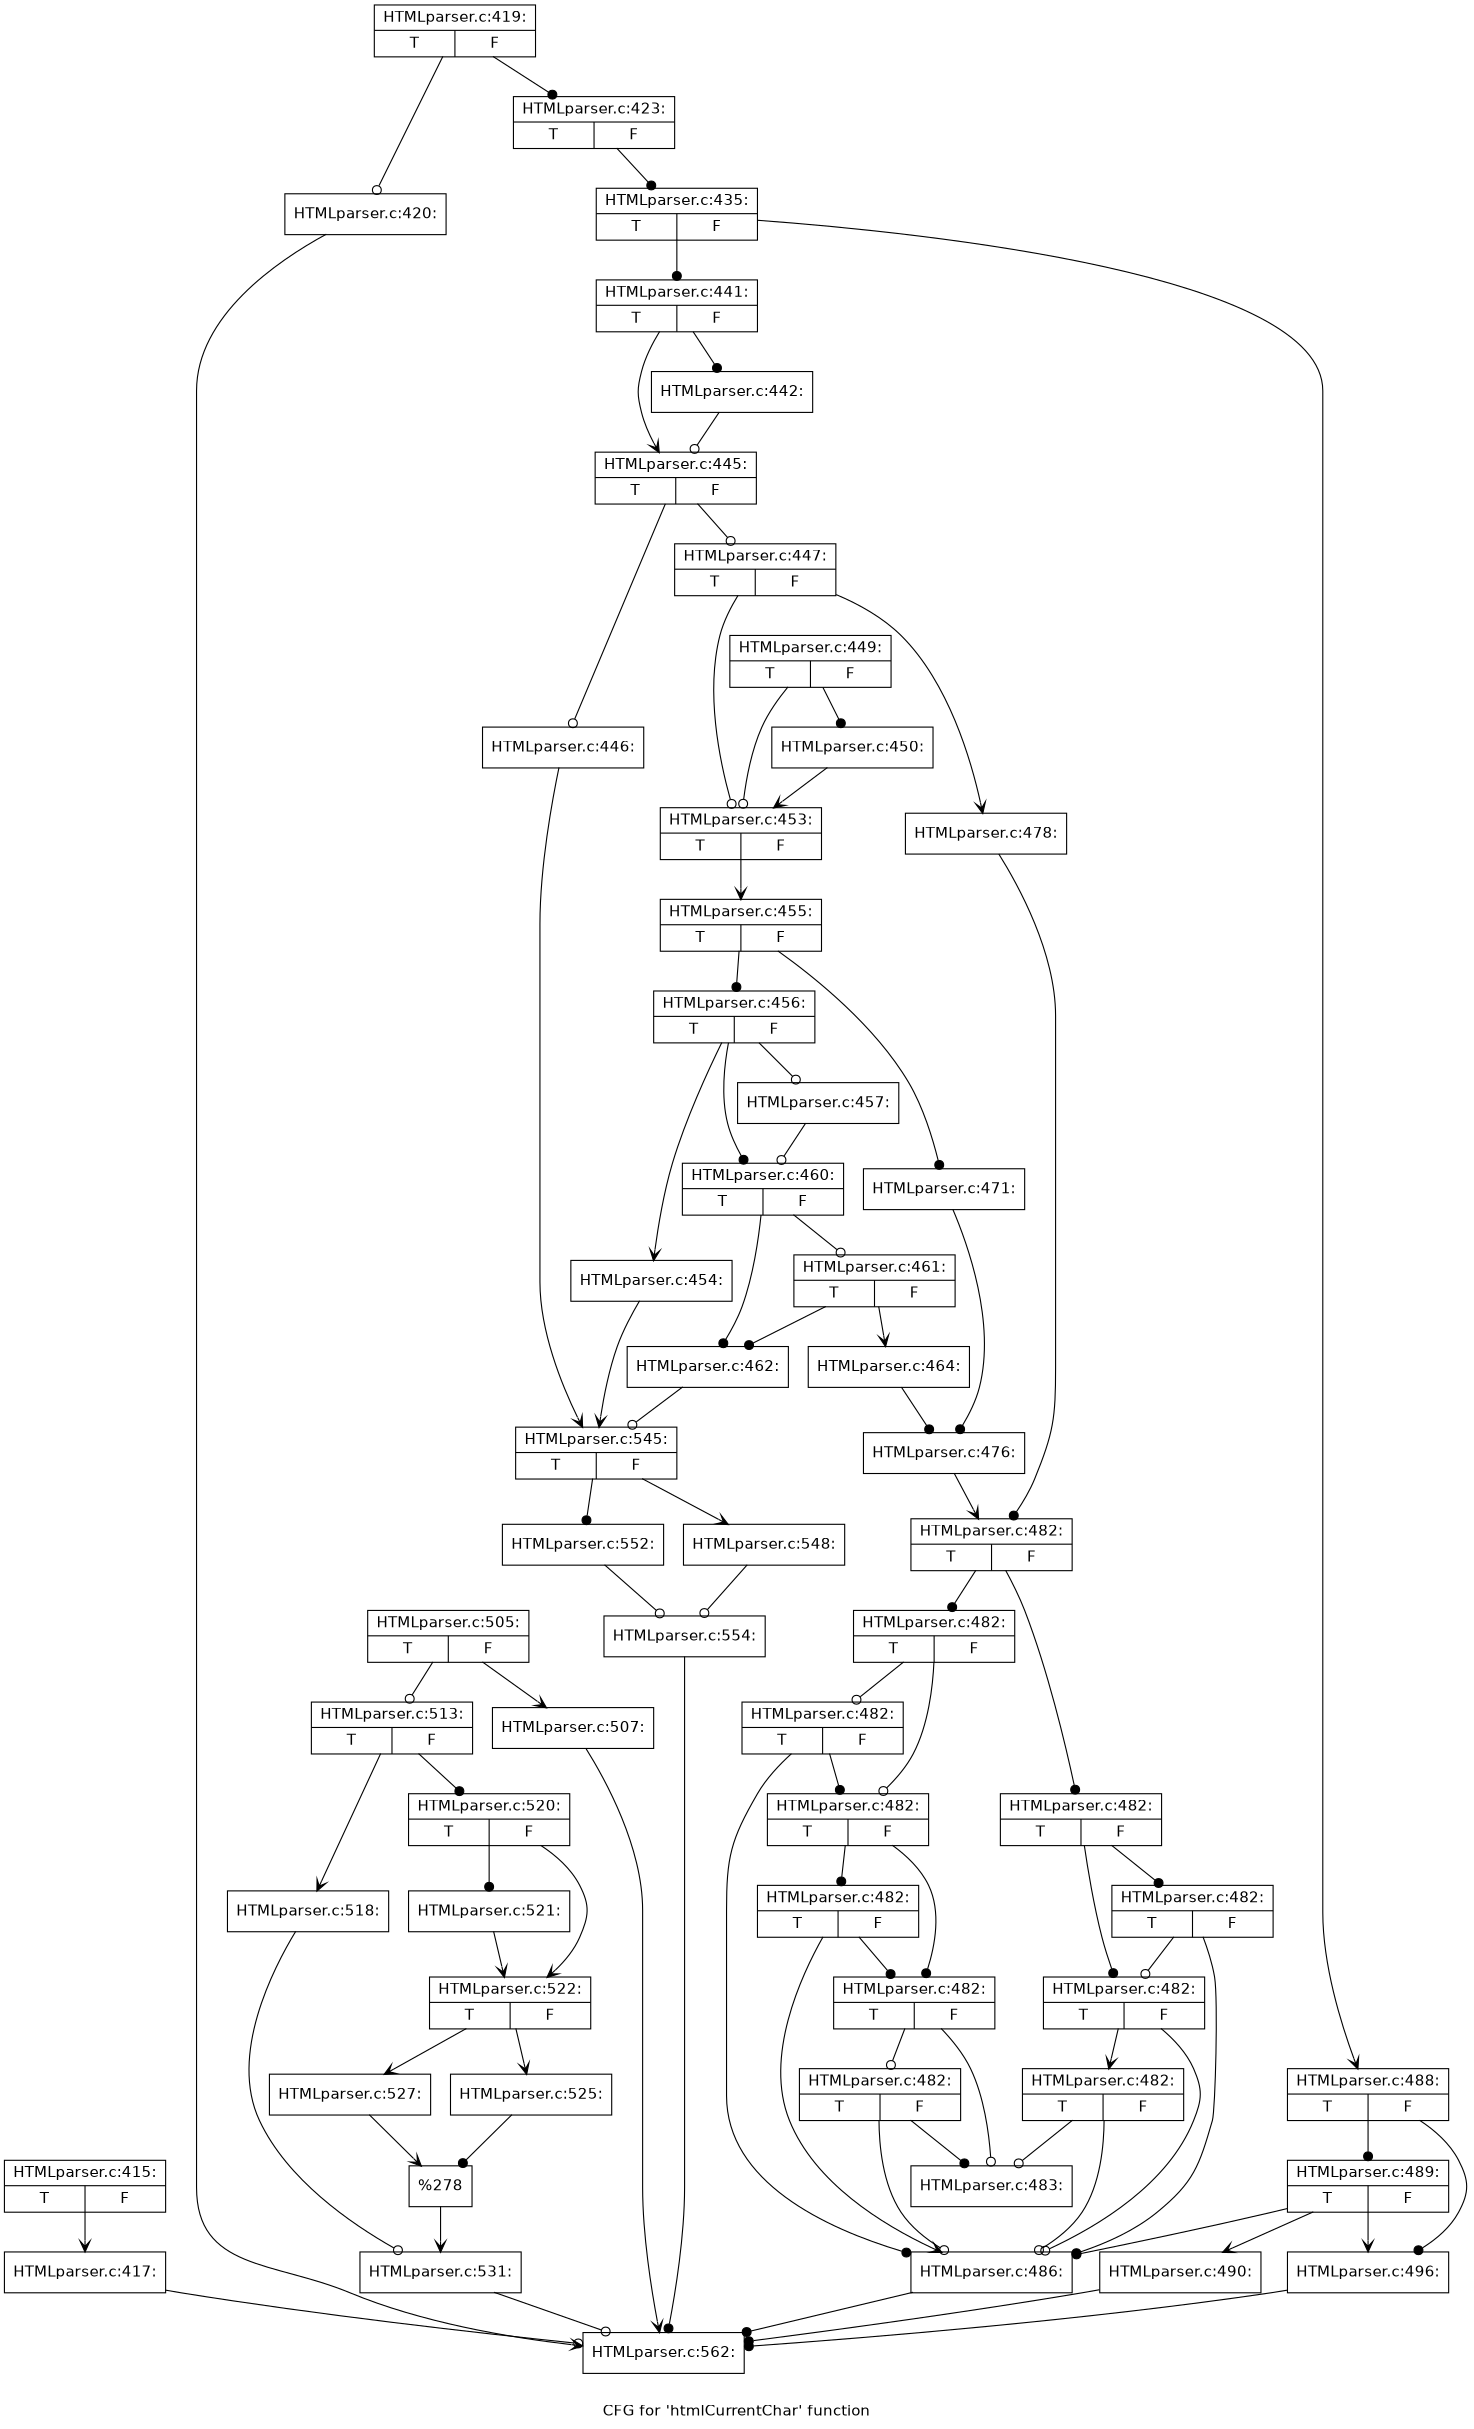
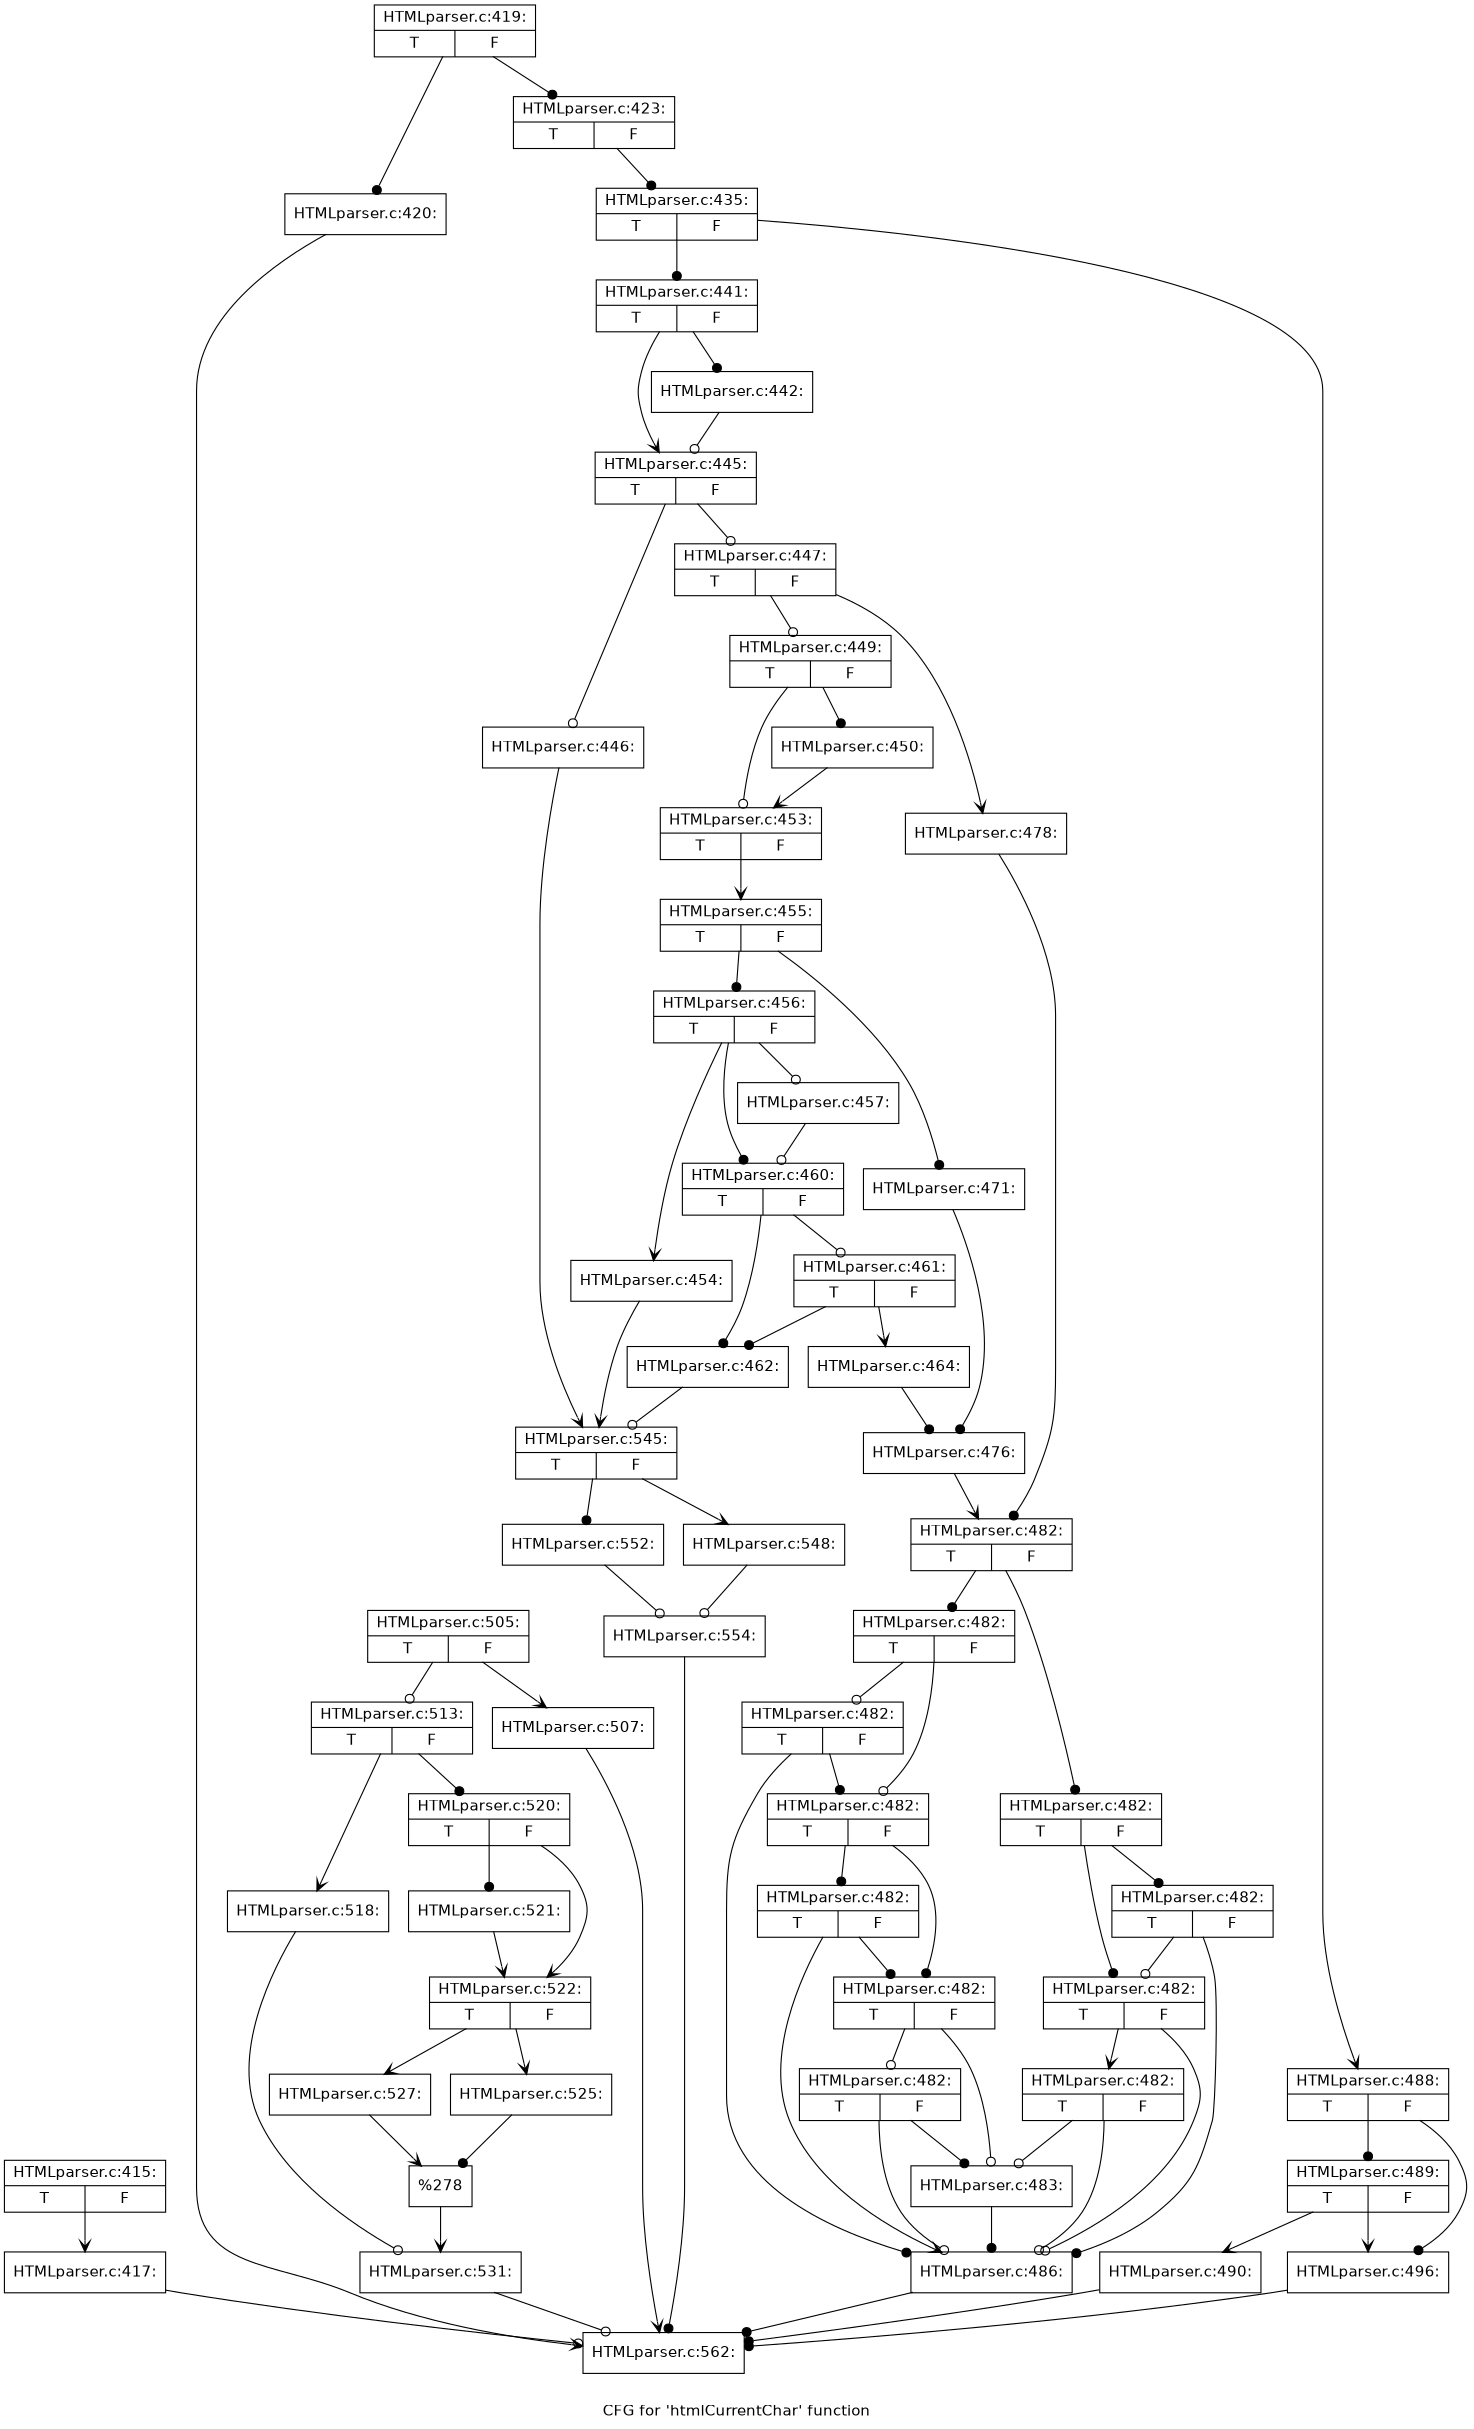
(411, 121) -> (411, 121)
(714, 696) -> (781, 612)
(1184, 2232) -> (992, 2225)
